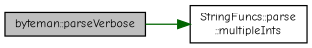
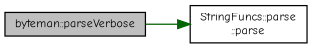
(249, 24) -> (249, 24)
